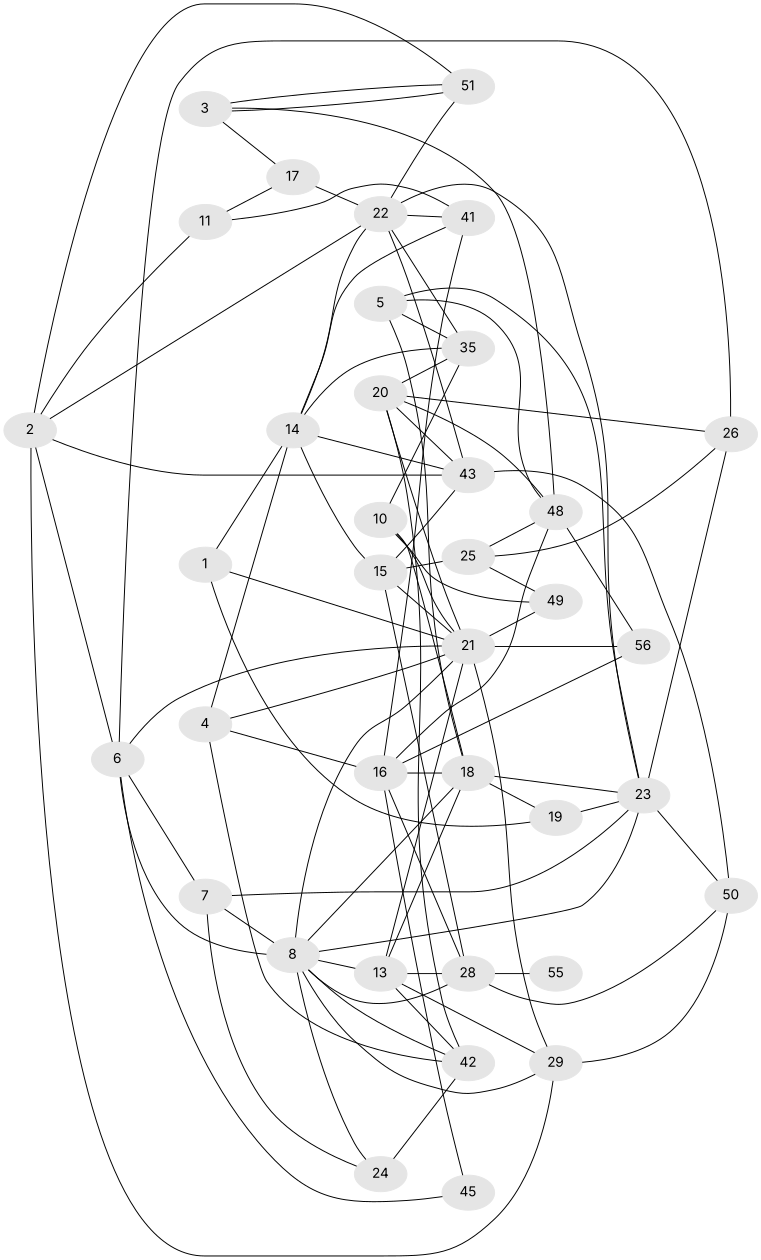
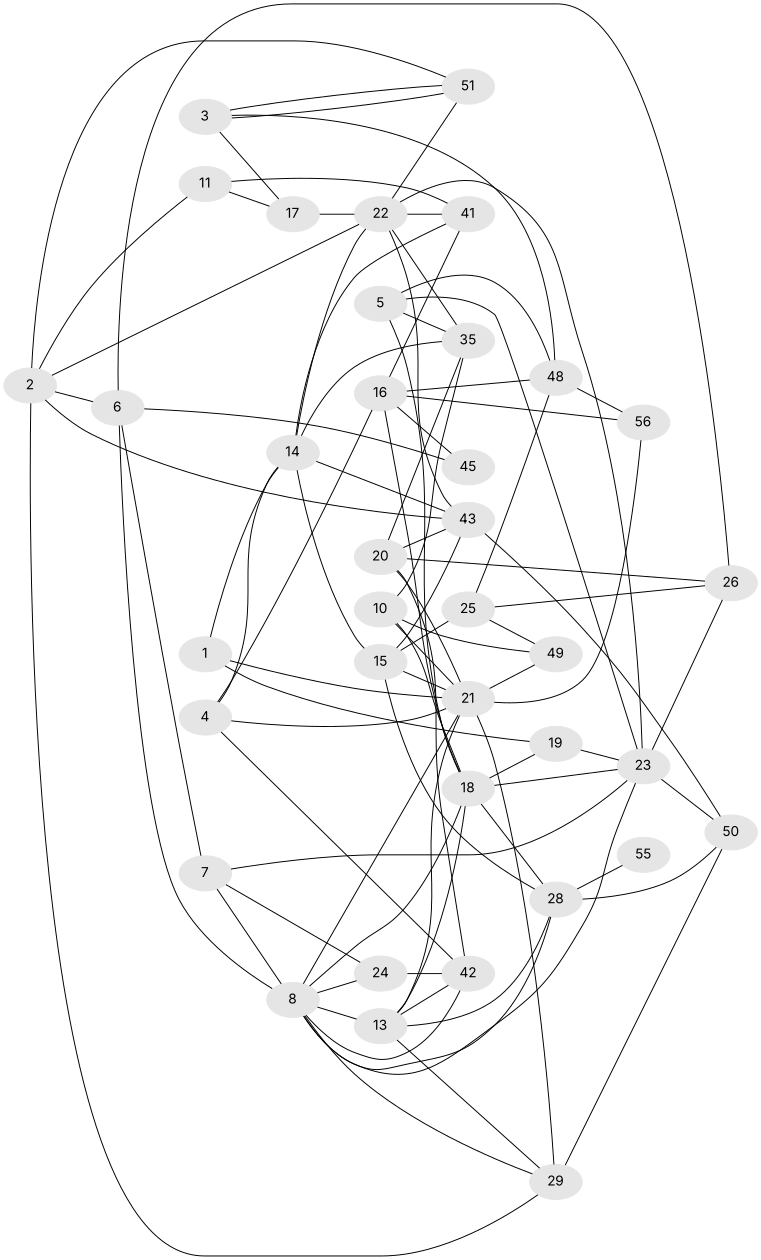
(481, 439) -> none
(274, 664) -> none
(430, 886) -> (504, 834)
